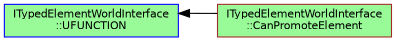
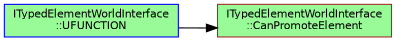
(204, 13) -> (192, 28)
